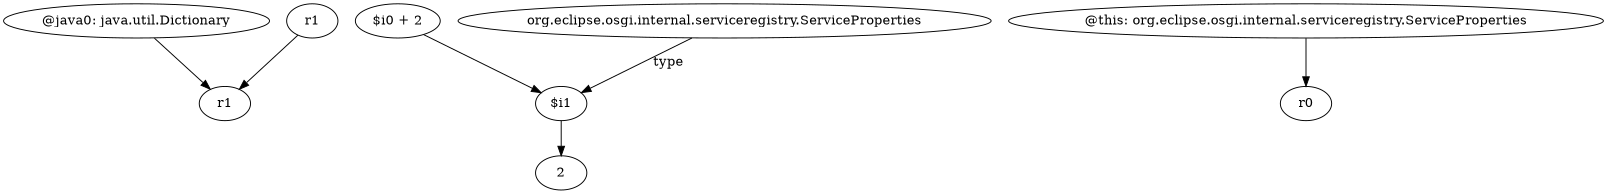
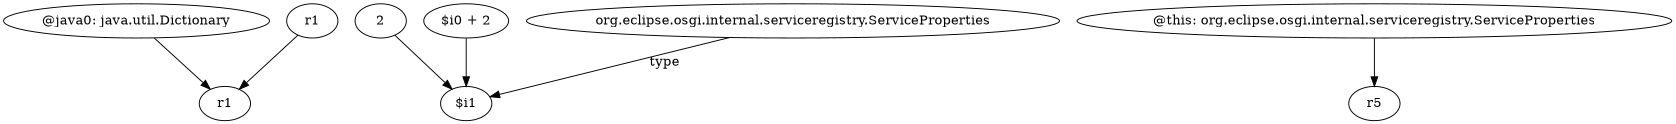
(1306, 104) -> (1374, 104)
(561, 134) -> (420, 59)
